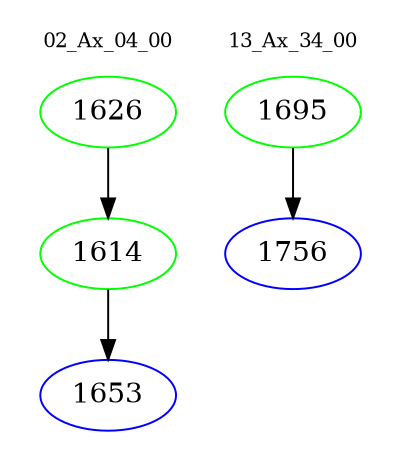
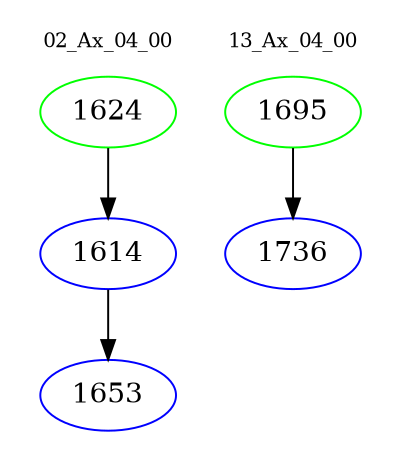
(293, 42) -> (293, 42)
(108, 112) -> (108, 112)
(108, 254) -> (108, 254)
(293, 254) -> (293, 254)
